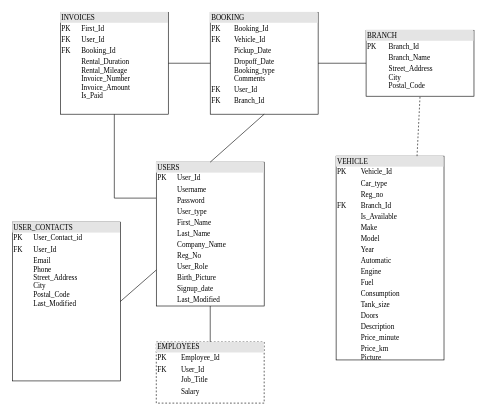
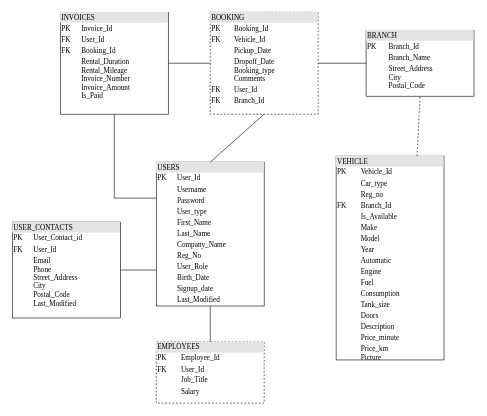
(89, 51) -> (89, 51)
(264, 63) -> (264, 63)
(181, 218) -> (181, 218)
(66, 302) -> (66, 270)
